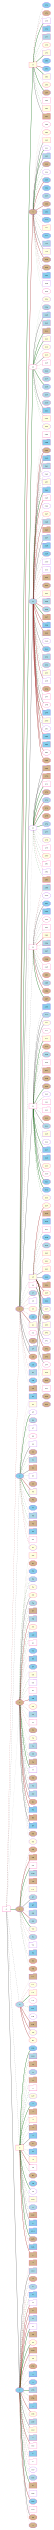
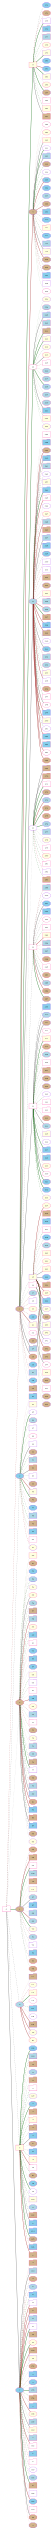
(46, 1023) -> (46, 1023)
(39, 1096) -> (39, 1096)
